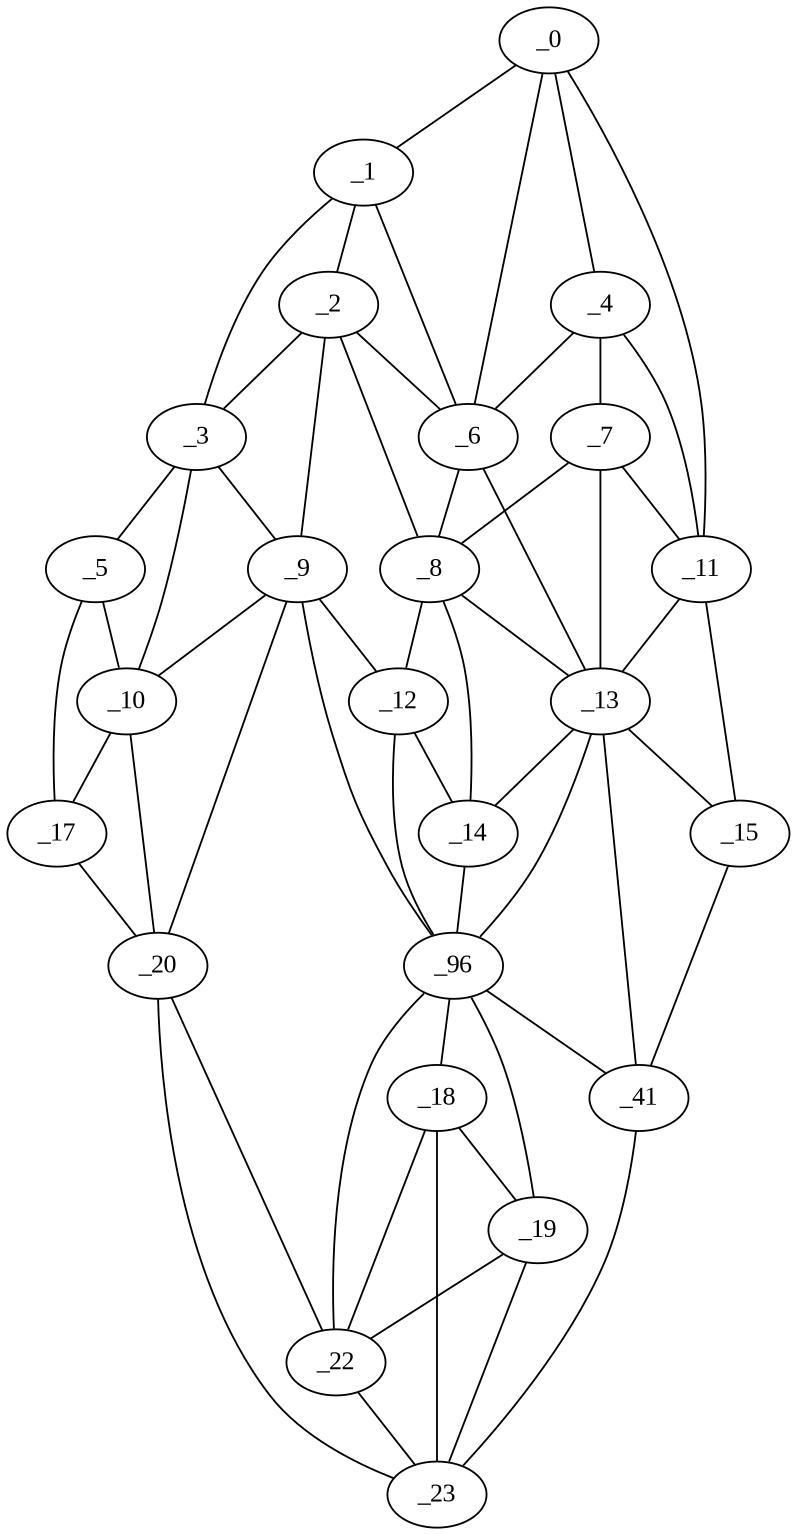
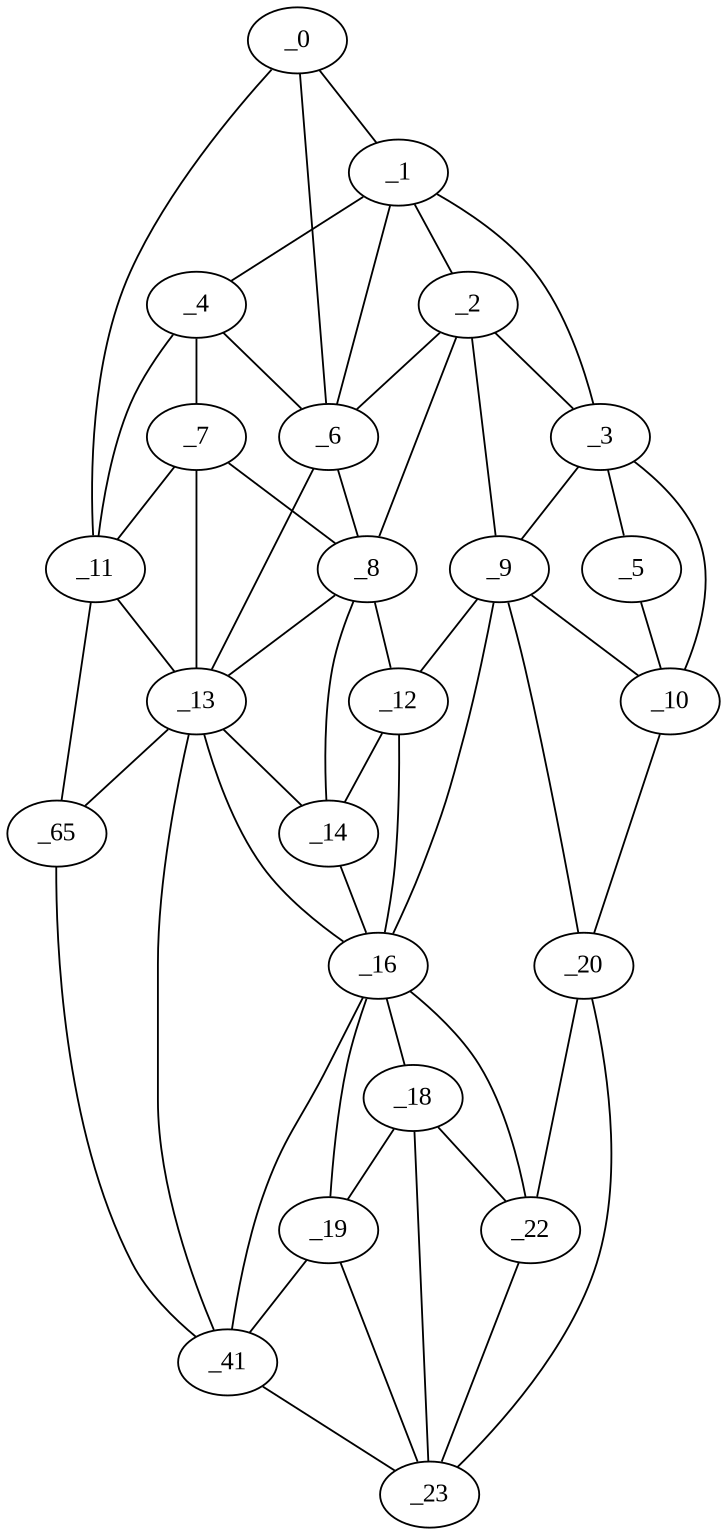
(575, 173) -> (297, 239)
(57, 834) -> none
(740, 834) -> (57, 834)
(454, 966) -> (378, 966)
(450, 1288) -> (278, 1296)
